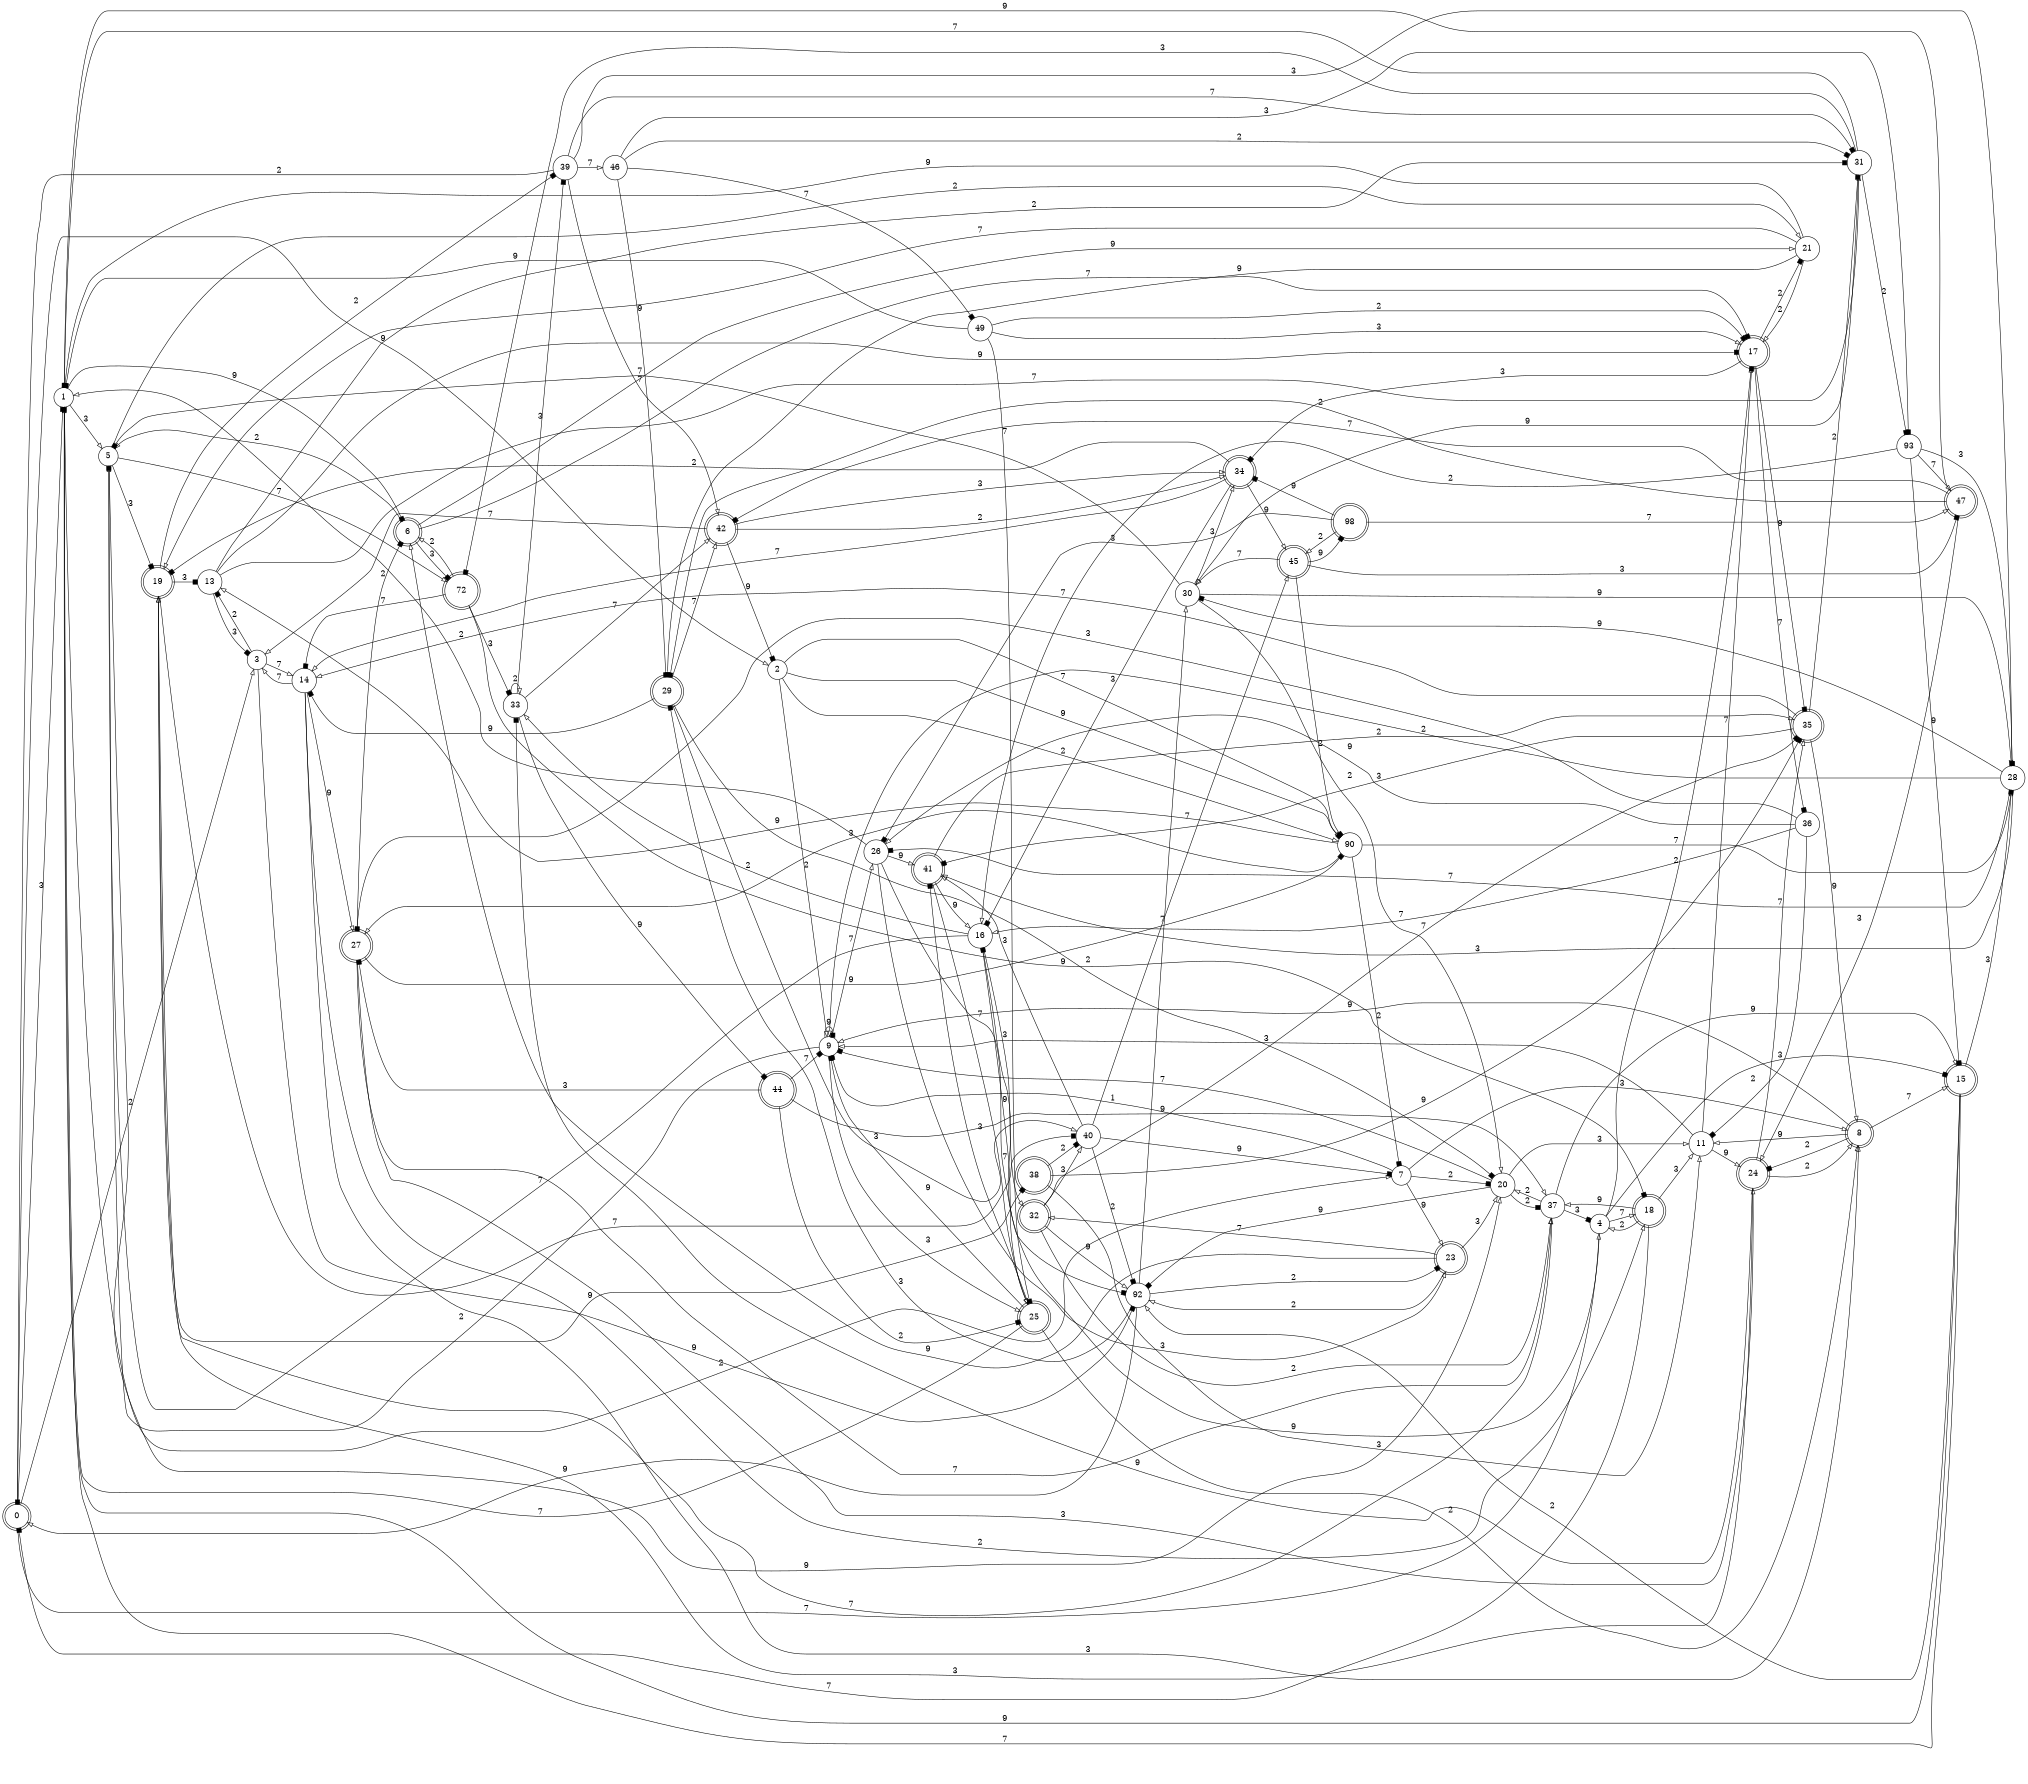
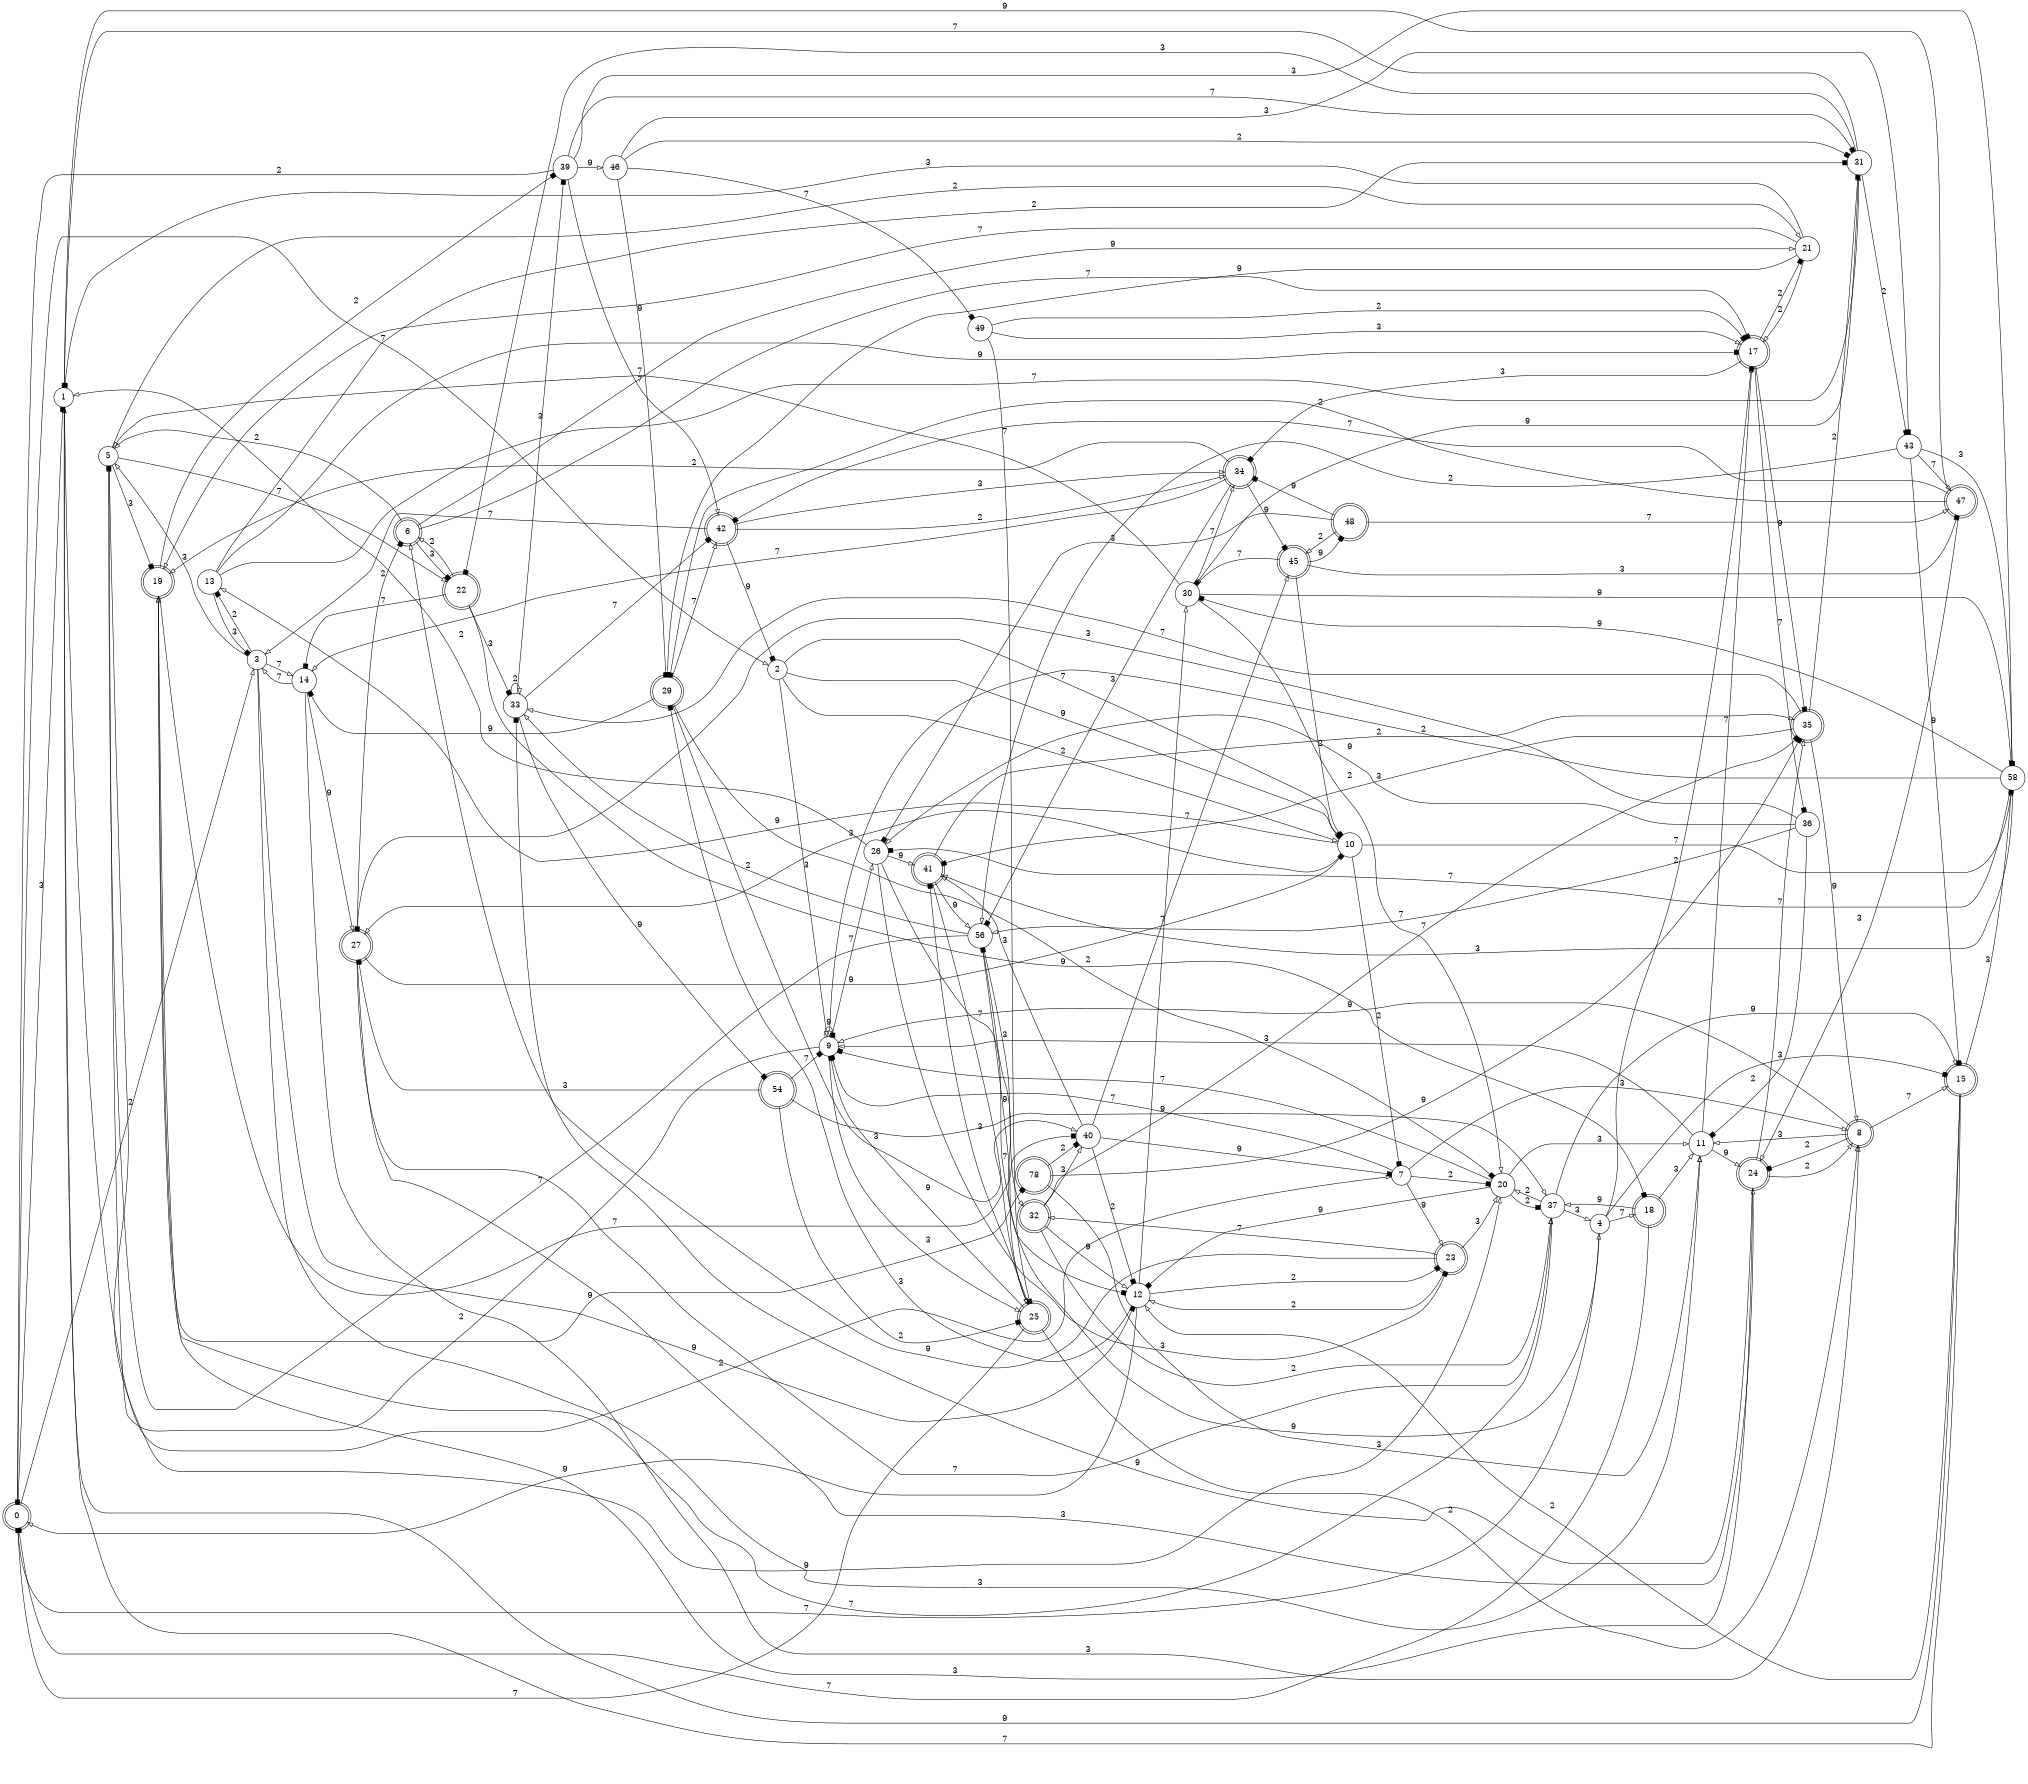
(928, 163) -> (928, 163)
(590, 164) -> (590, 164)
(486, 265) -> none
(383, 339) -> (383, 339)
(669, 379) -> (669, 379)
(254, 388) -> none
(84, 425) -> (186, 569)
(1612, 426) -> (1612, 426)
(1909, 446) -> (1909, 446)
(696, 467) -> (696, 467)
(1267, 518) -> (1267, 518)
(1350, 522) -> (1350, 522)
(1212, 532) -> (1212, 532)
(182, 582) -> none
(461, 591) -> (461, 591)
(1063, 598) -> (1153, 634)
(615, 620) -> (615, 620)
(2013, 778) -> (2013, 778)
(1350, 845) -> (1350, 845)
(807, 865) -> (807, 865)
(980, 936) -> (980, 936)
(777, 1090) -> (777, 1090)
(1113, 1098) -> (1113, 1098)
(1780, 1135) -> (1780, 1135)
(1034, 1175) -> (1034, 1175)
(1575, 1214) -> (1575, 1214)
(1627, 1228) -> none
(1035, 1285) -> (1035, 1285)
(1138, 1295) -> (1138, 1295)
(92, 1487) -> (542, 1698)
(792, 1511) -> none
none -> (818, 1582)
